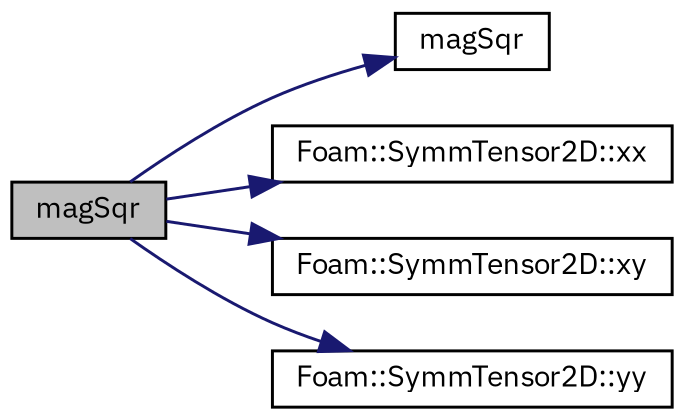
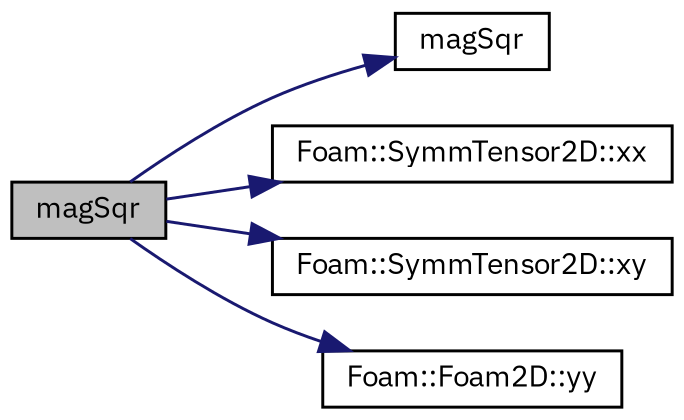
(472, 379) -> (472, 379)
